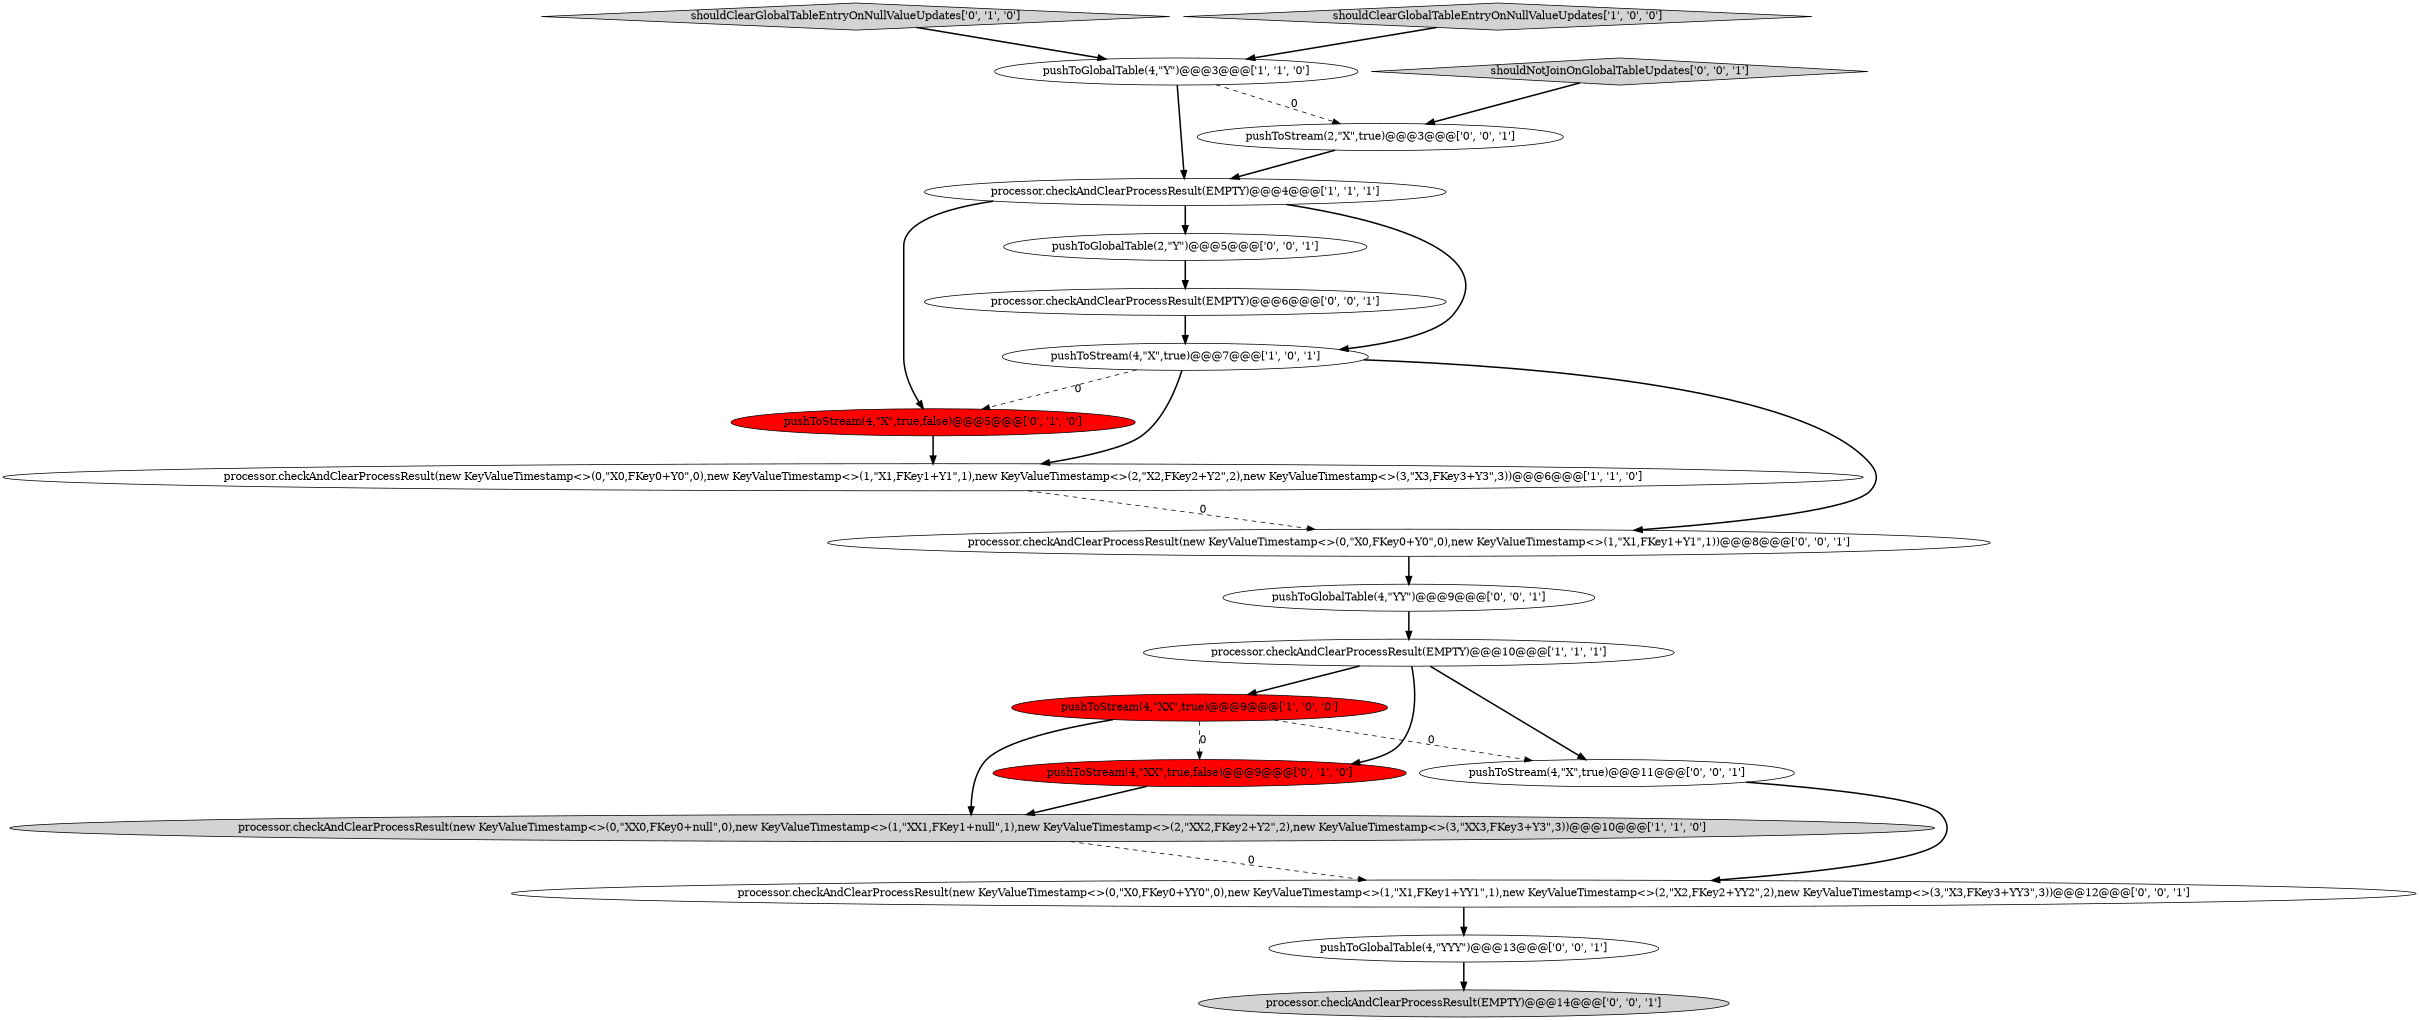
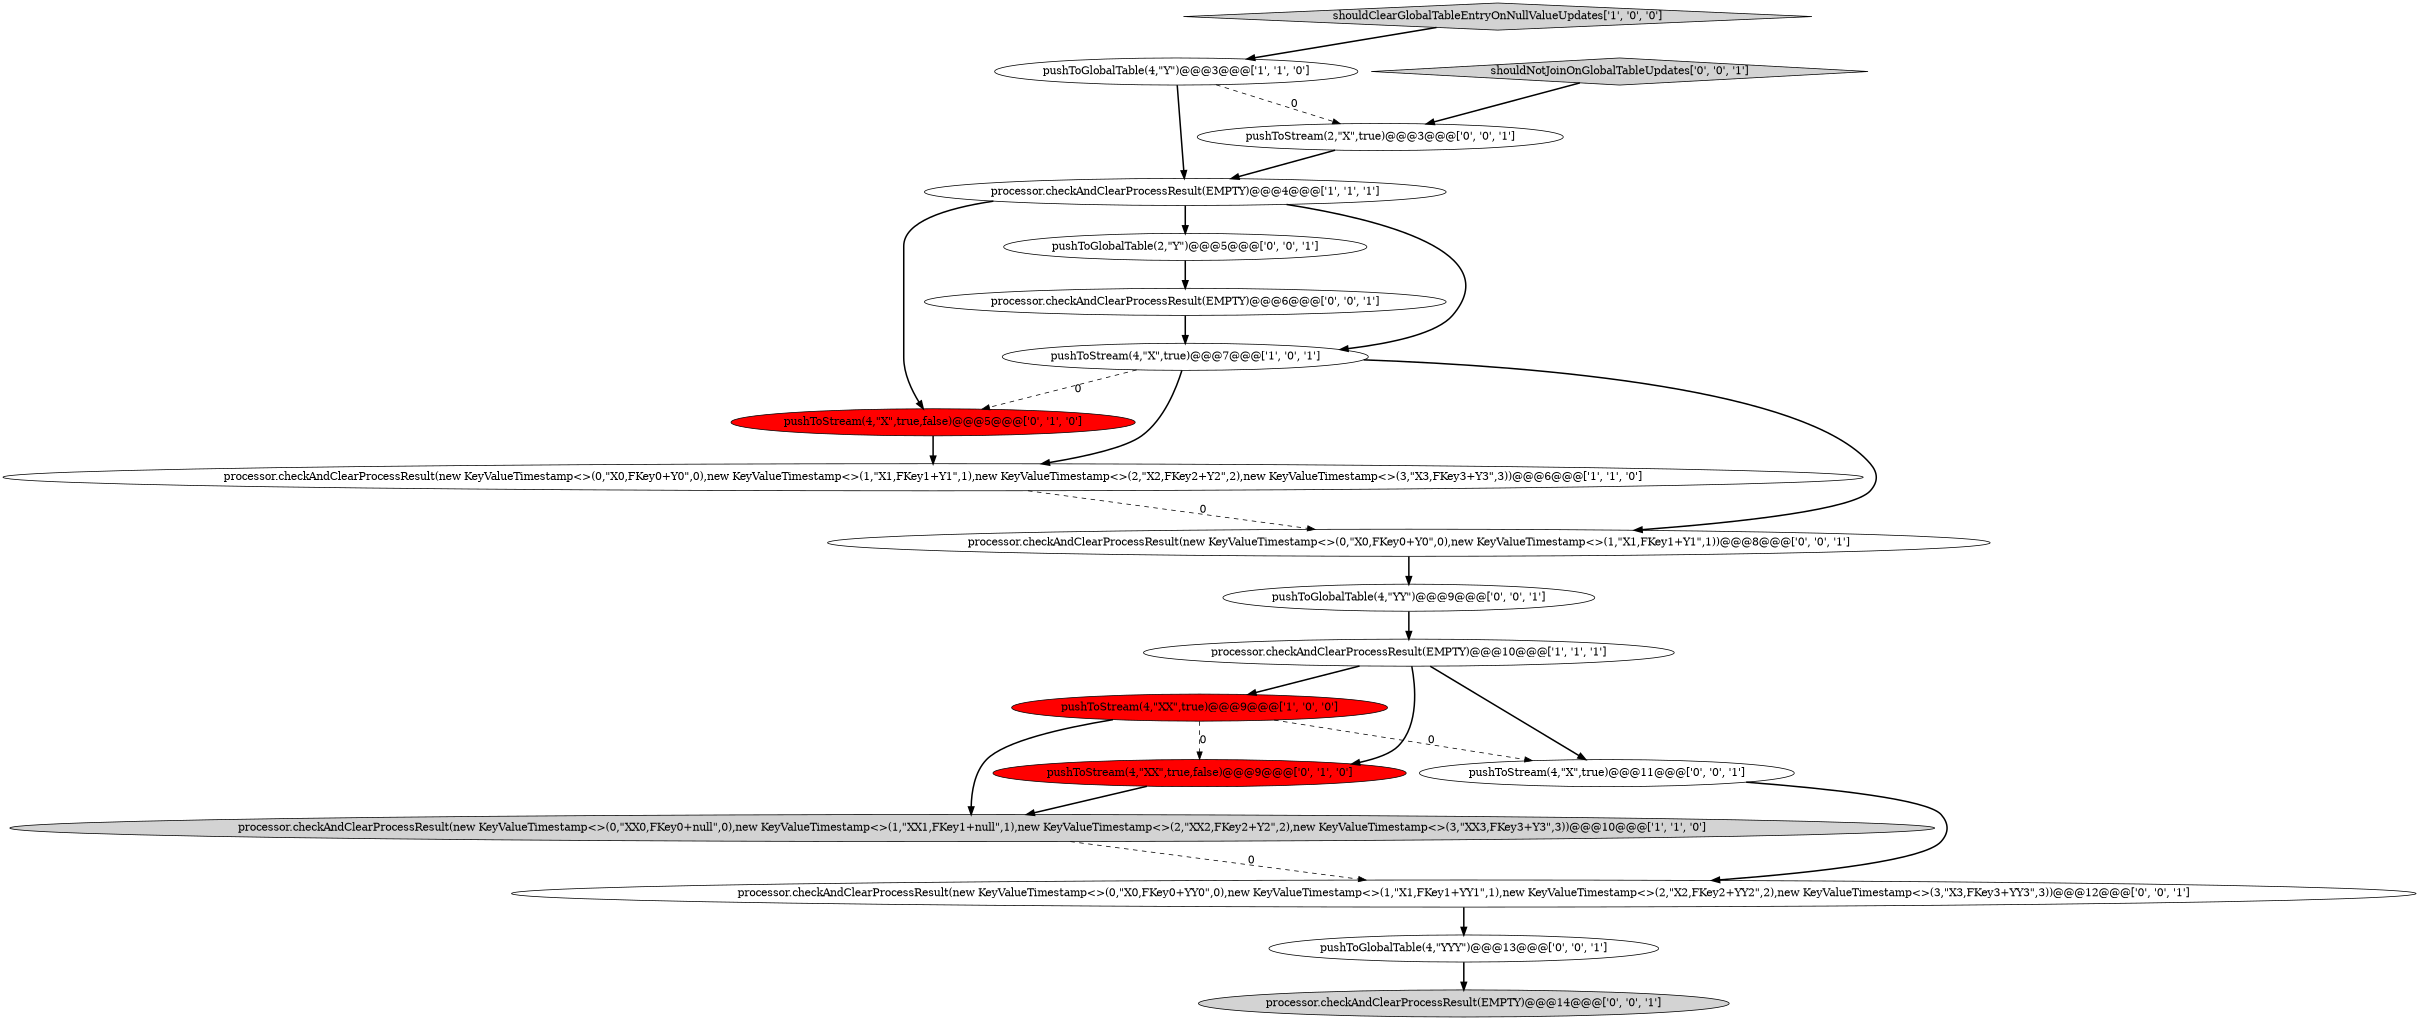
(856, 17) -> none
